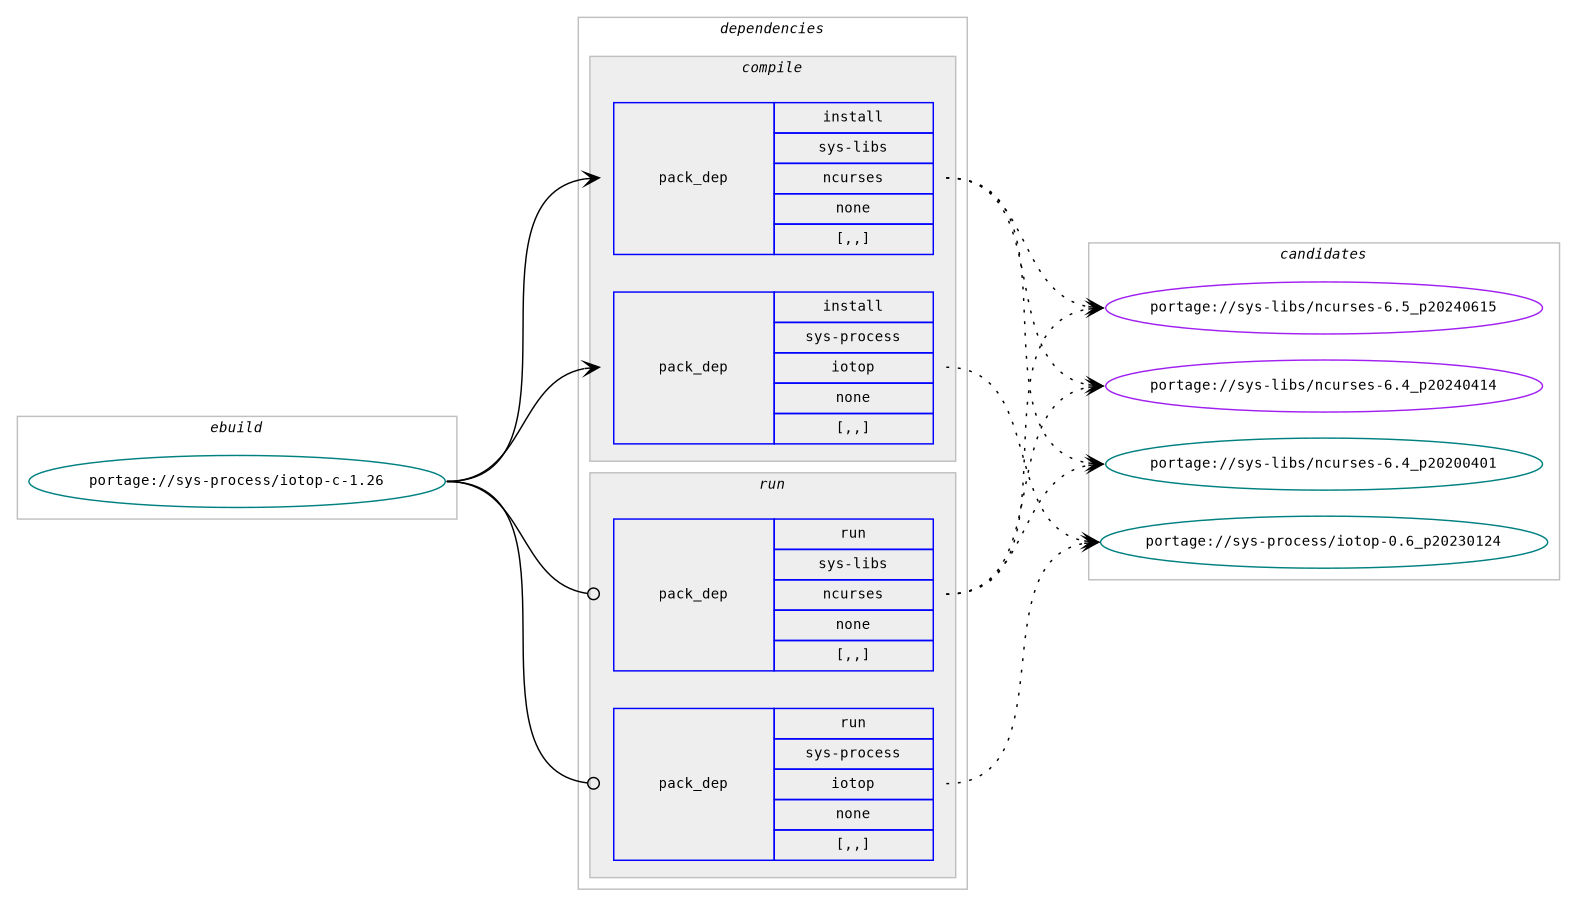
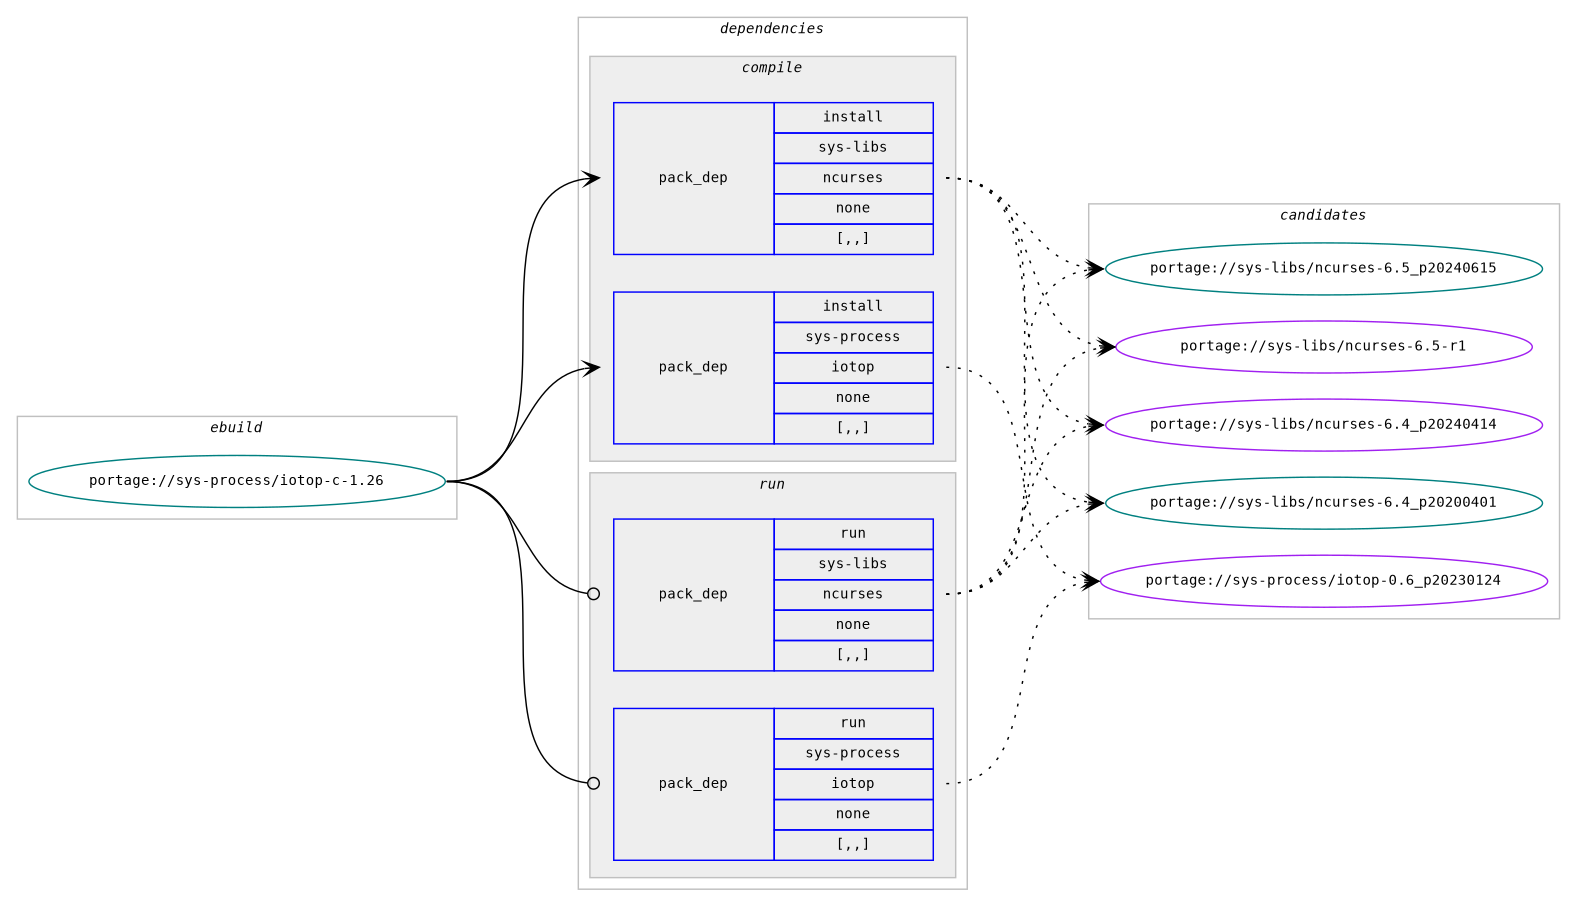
(1324, 308) -> (1324, 269)
none -> (1324, 347)
(1324, 542) -> (1324, 581)
